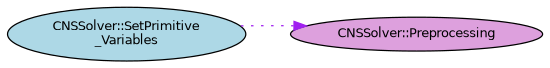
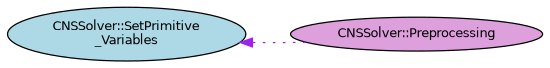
(267, 26) -> (280, 43)
